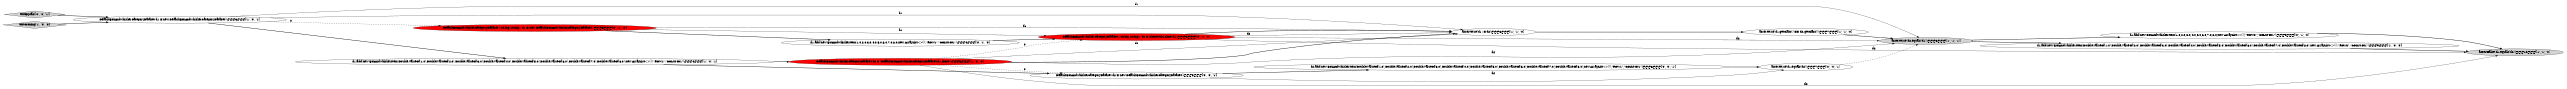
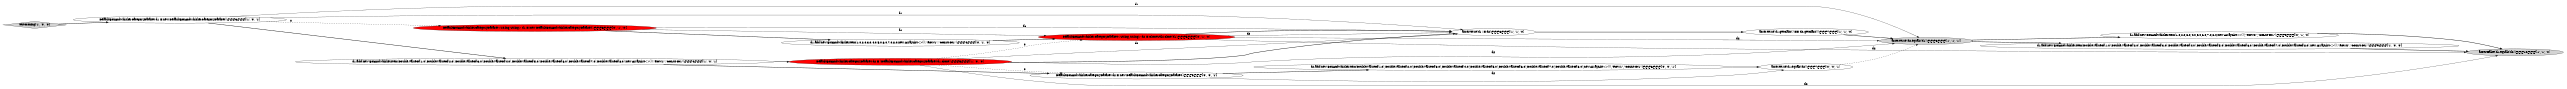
(35, 14) -> none
